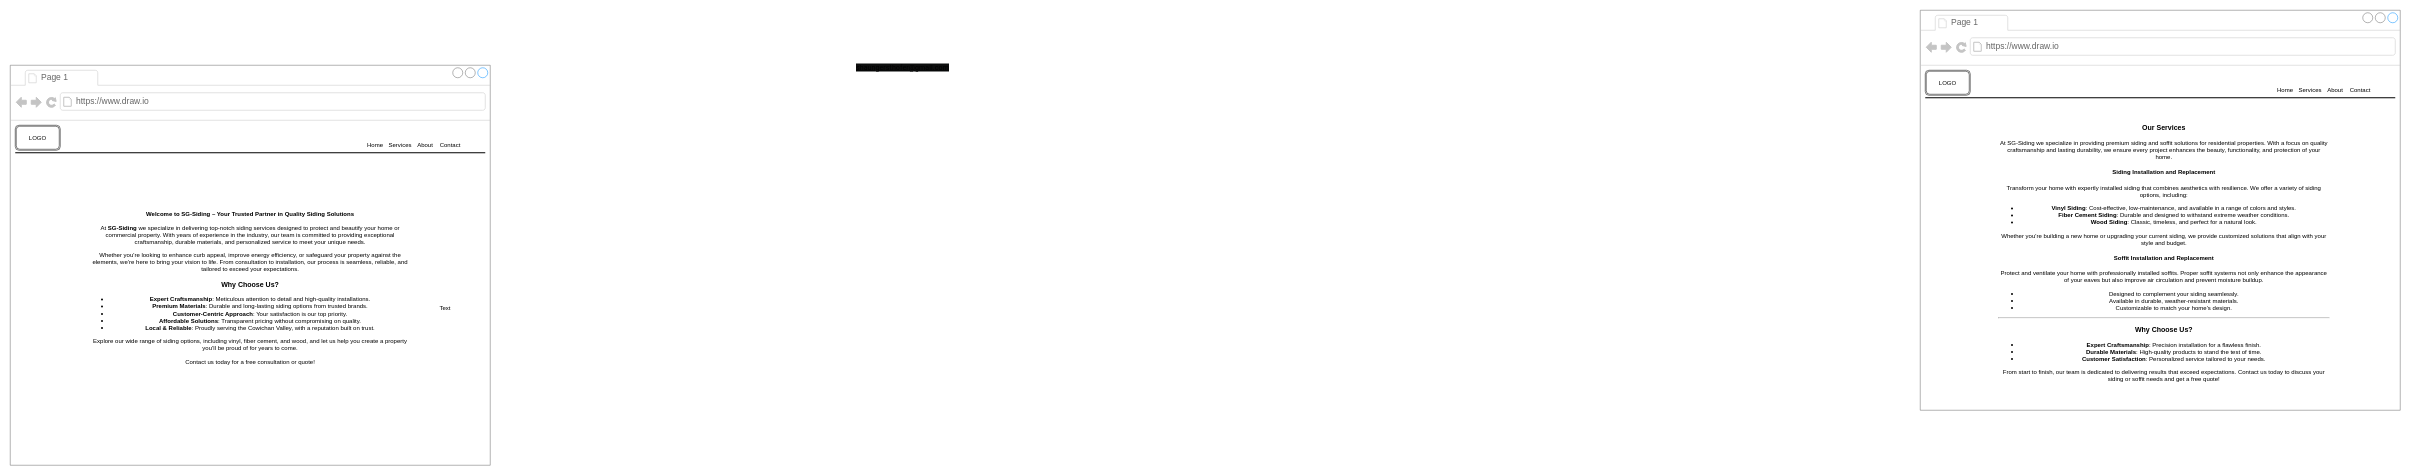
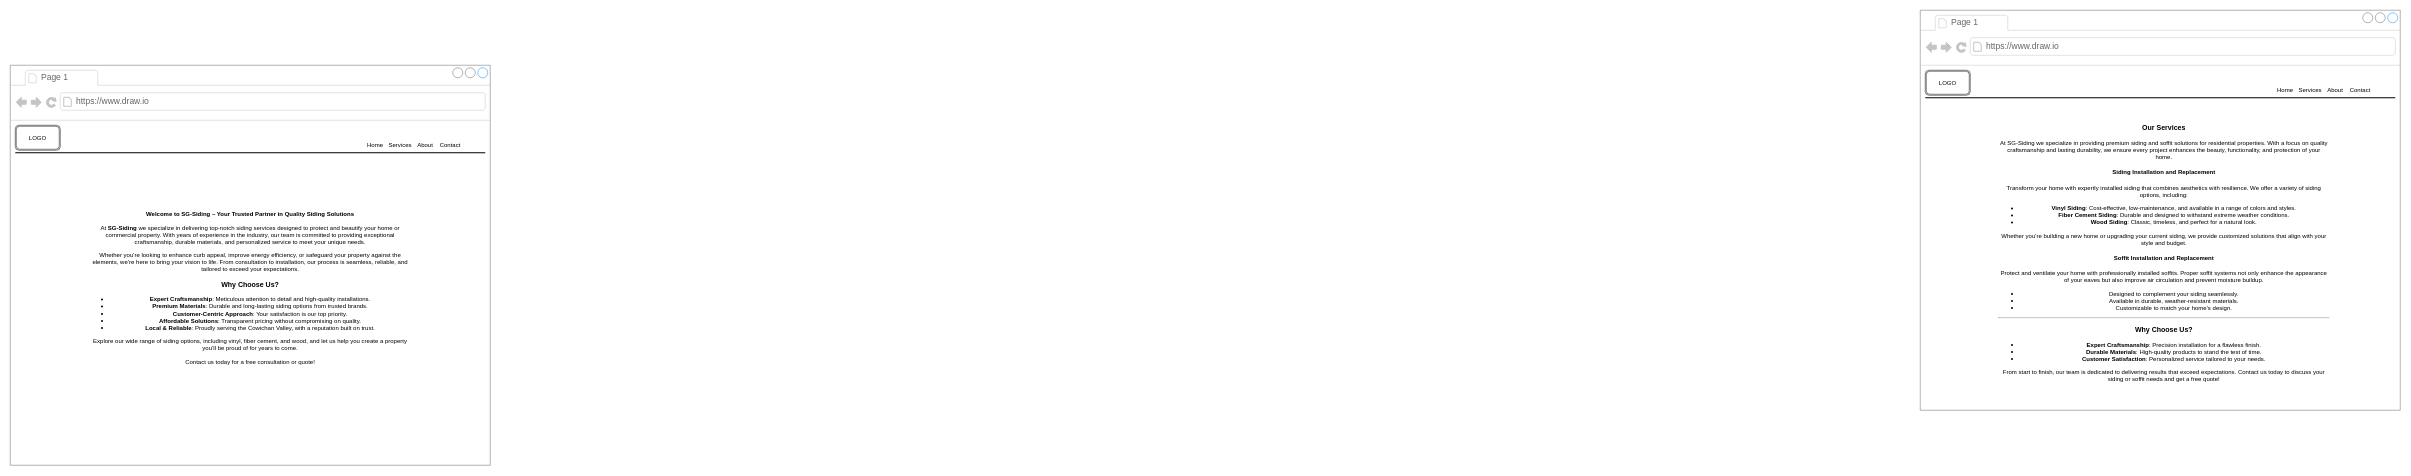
(910, 70) -> none
(445, 308) -> none
